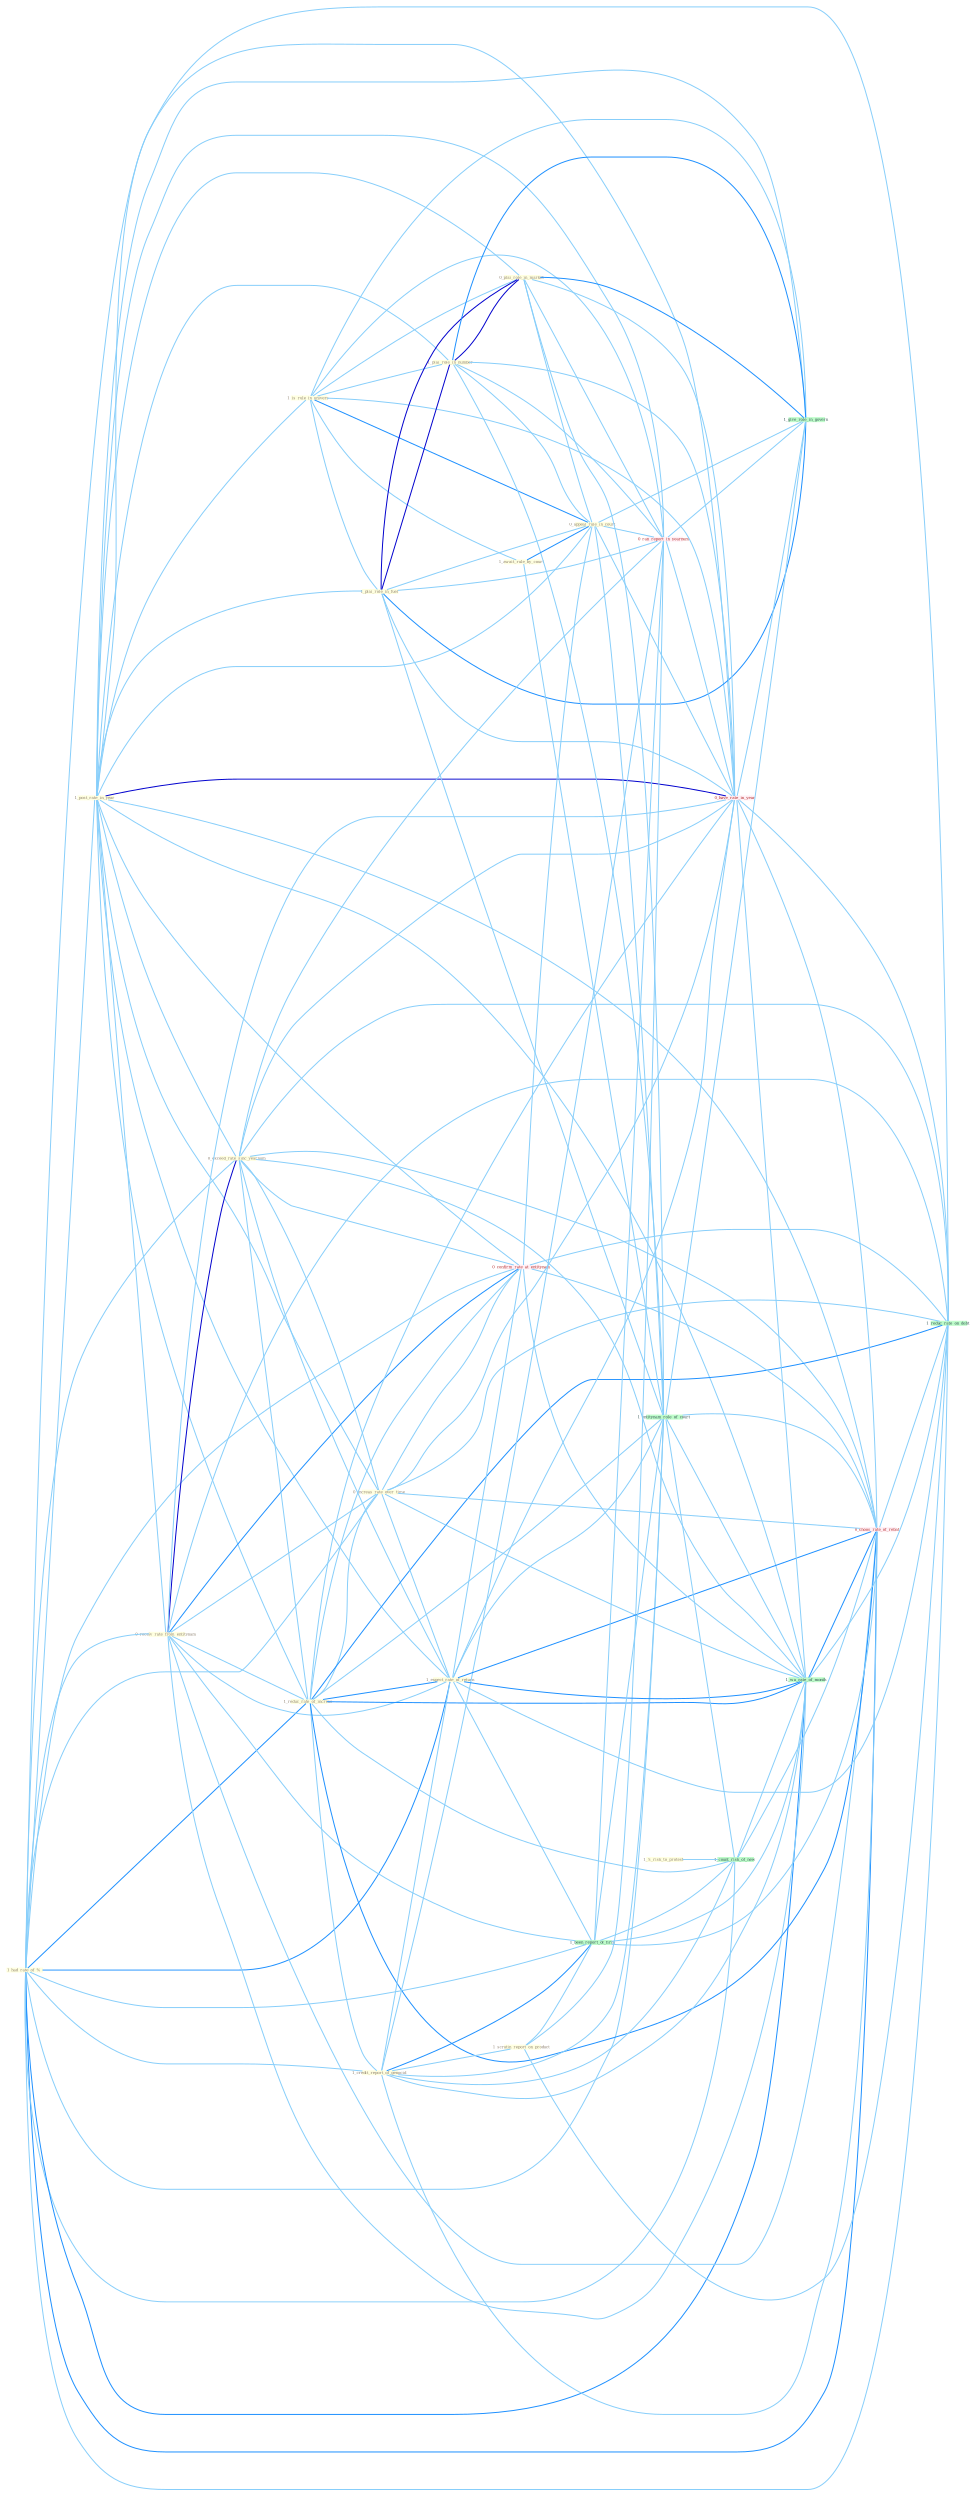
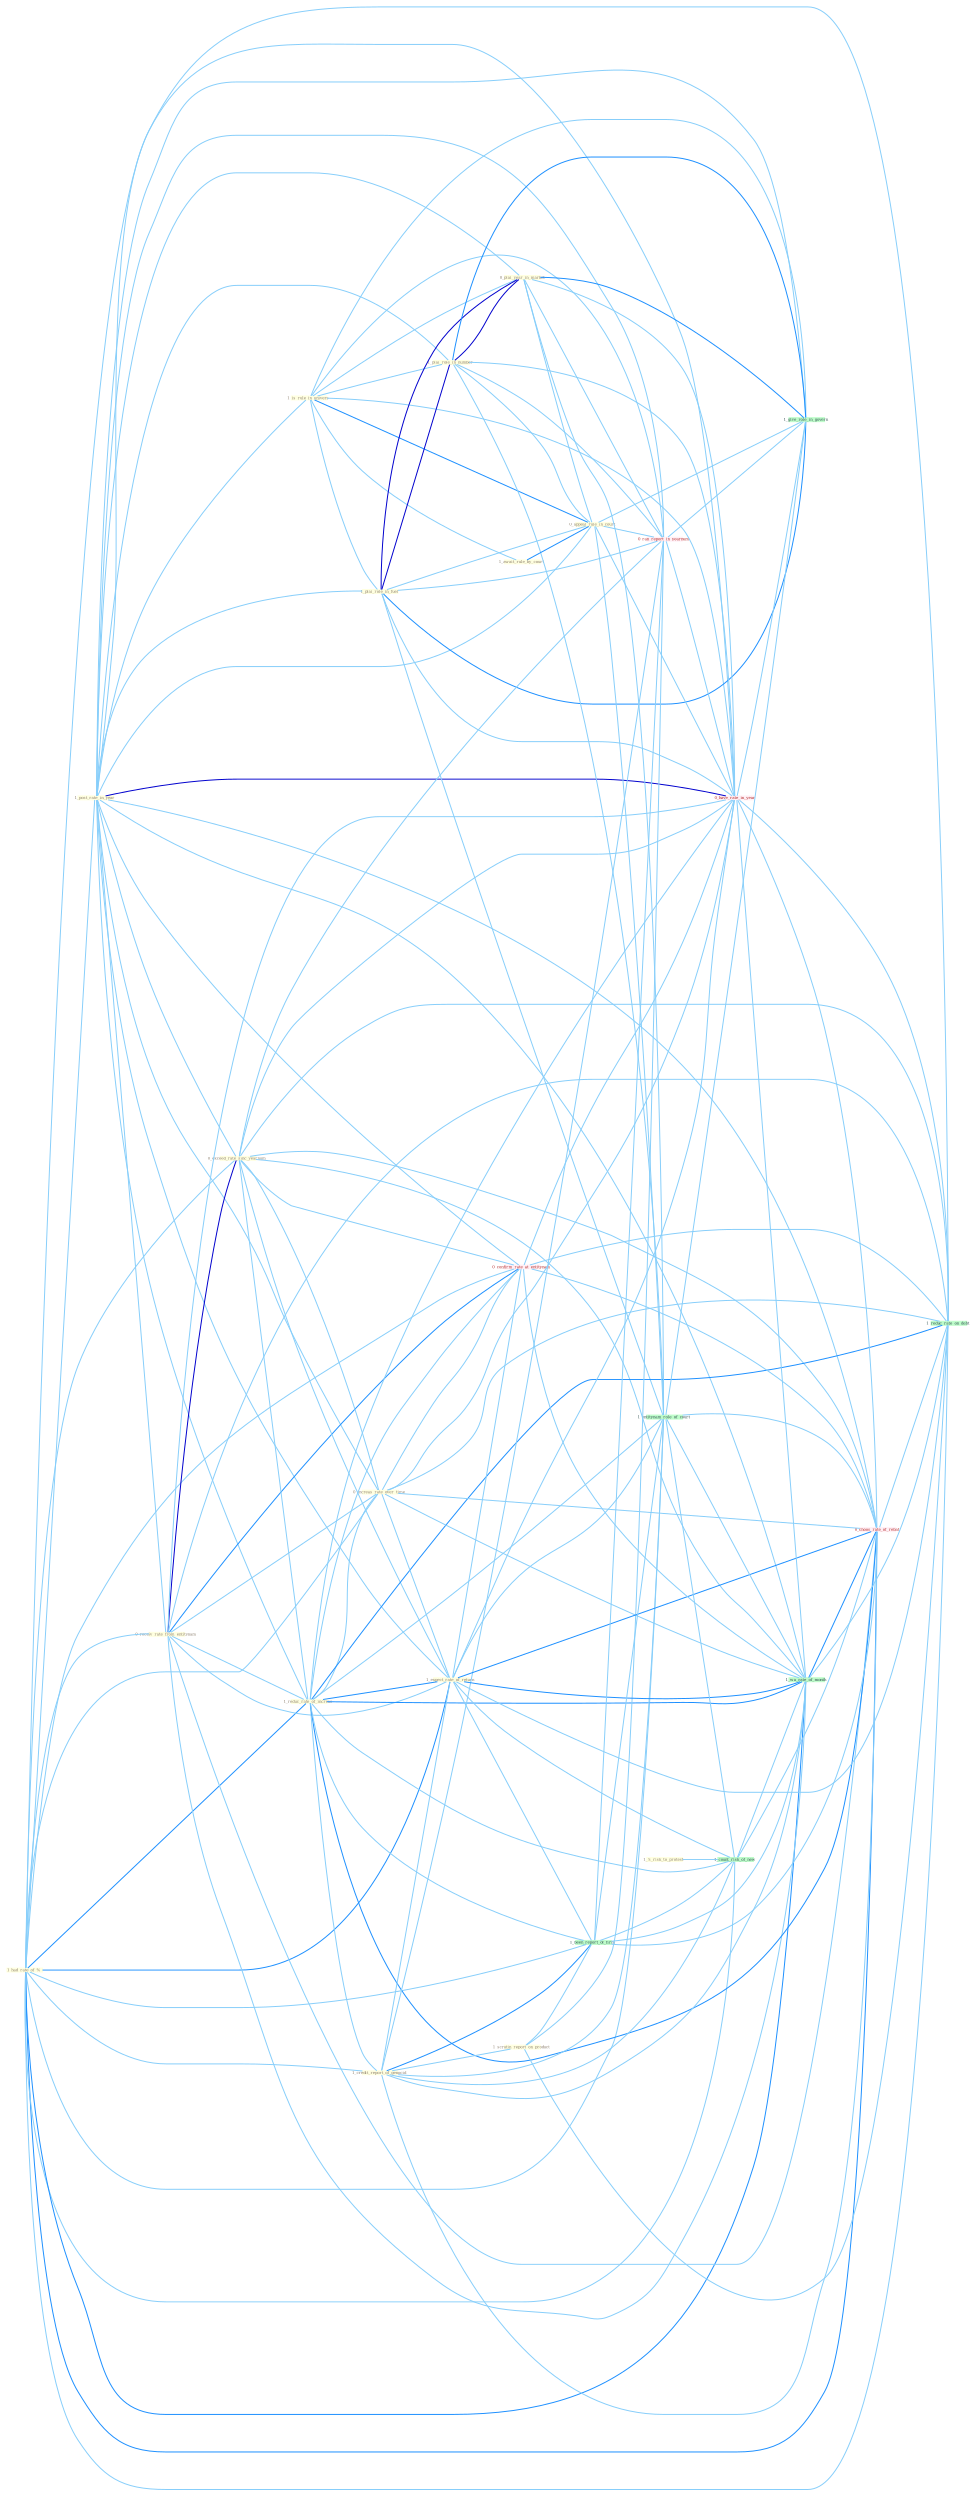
(522, 277) -> (522, 277)
(547, 895) -> (628, 1046)
(590, 968) -> none
none -> (583, 1782)
(356, 1858) -> (406, 1865)
